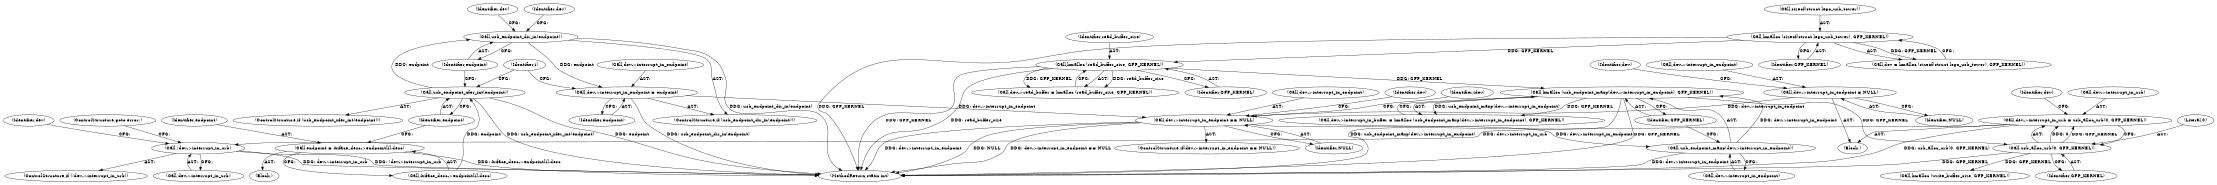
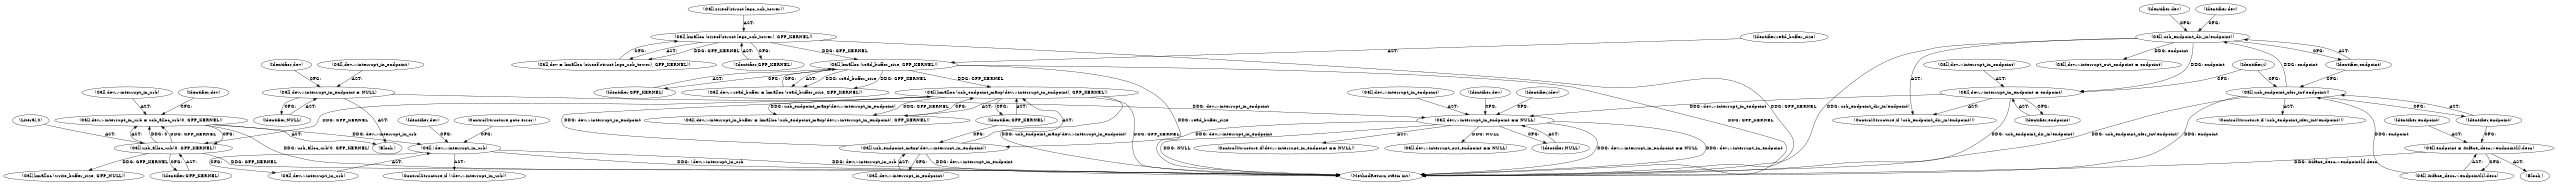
none -> (2109, 65)
none -> (1455, 148)
(1955, 176) -> (74, 176)
